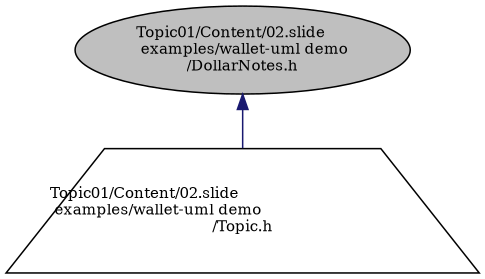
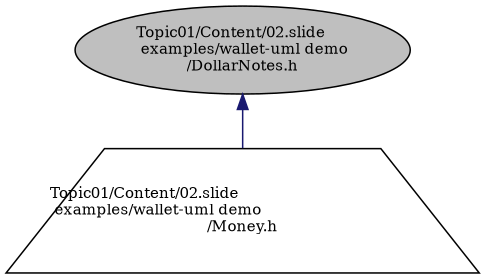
(243, 211) -> (243, 211)
